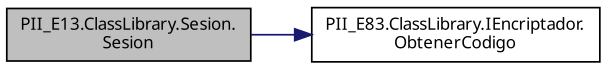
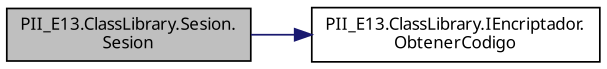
(456, 35) -> (456, 35)
